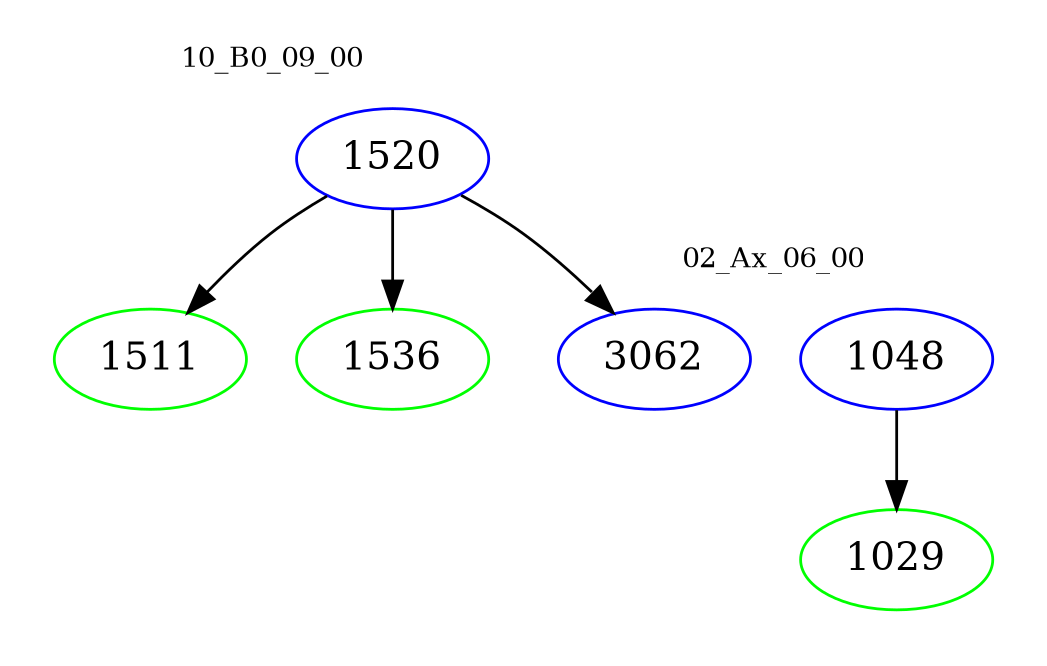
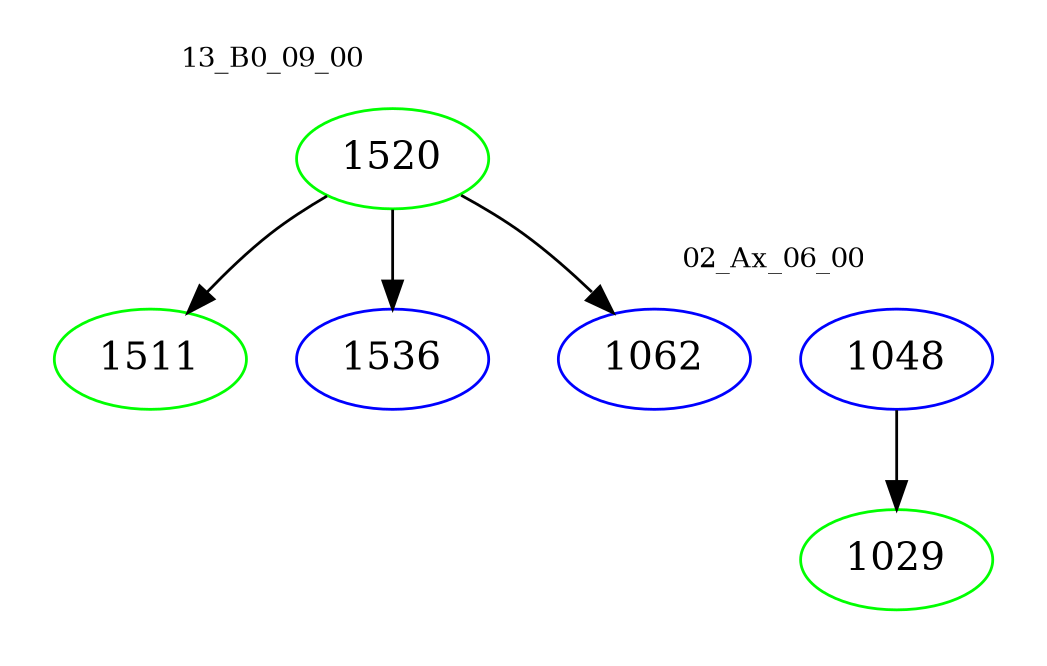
(273, 60) -> (273, 60)
(393, 159) -> (393, 159)
(393, 359) -> (393, 359)
(654, 359) -> (654, 359)
